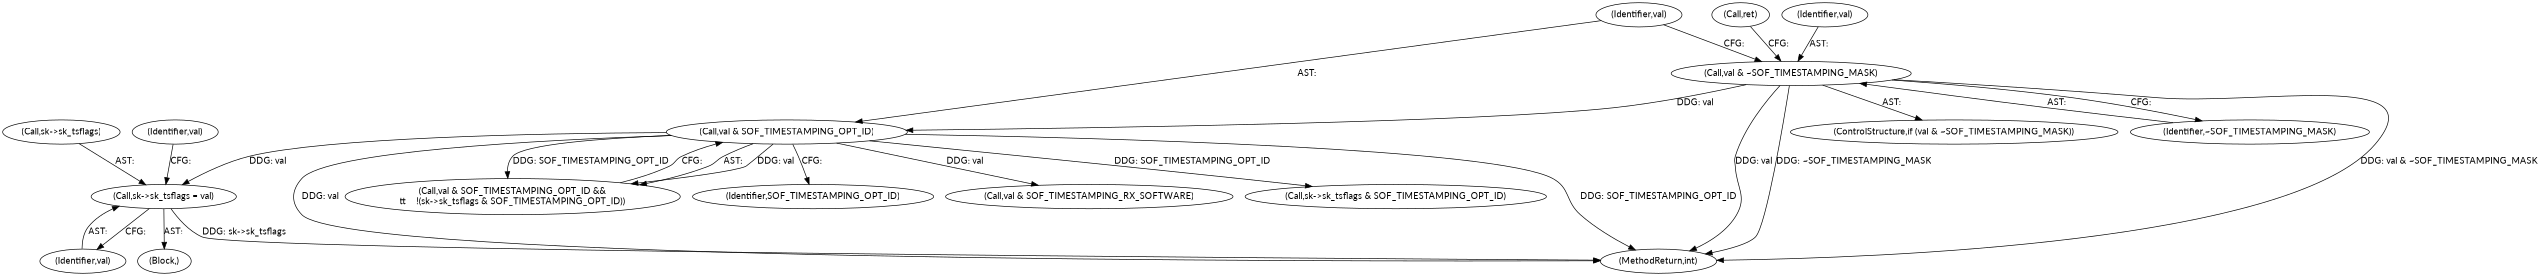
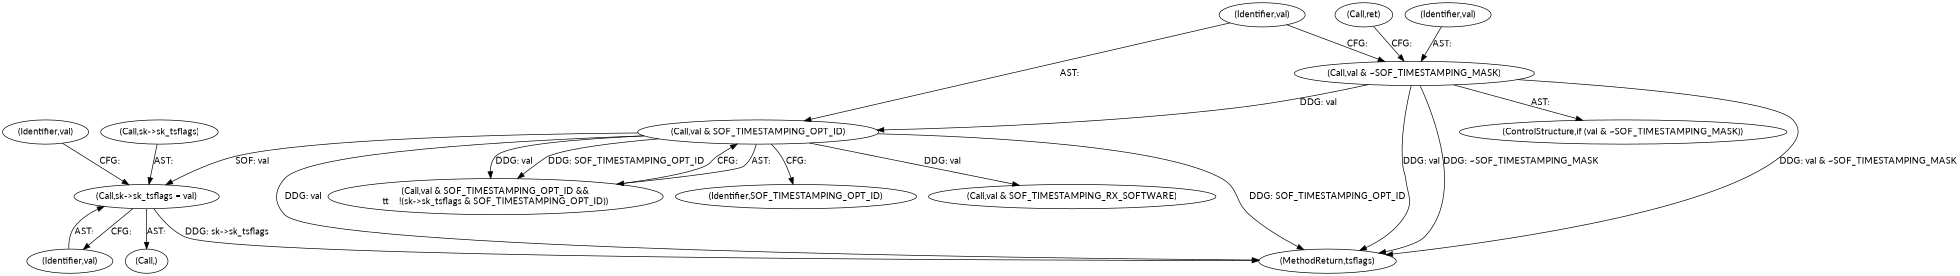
(2250, 132) -> none
(268, 161) -> (252, 161)
(1396, 197) -> none
(164, 261) -> (147, 261)
(1658, 261) -> (1327, 261)
